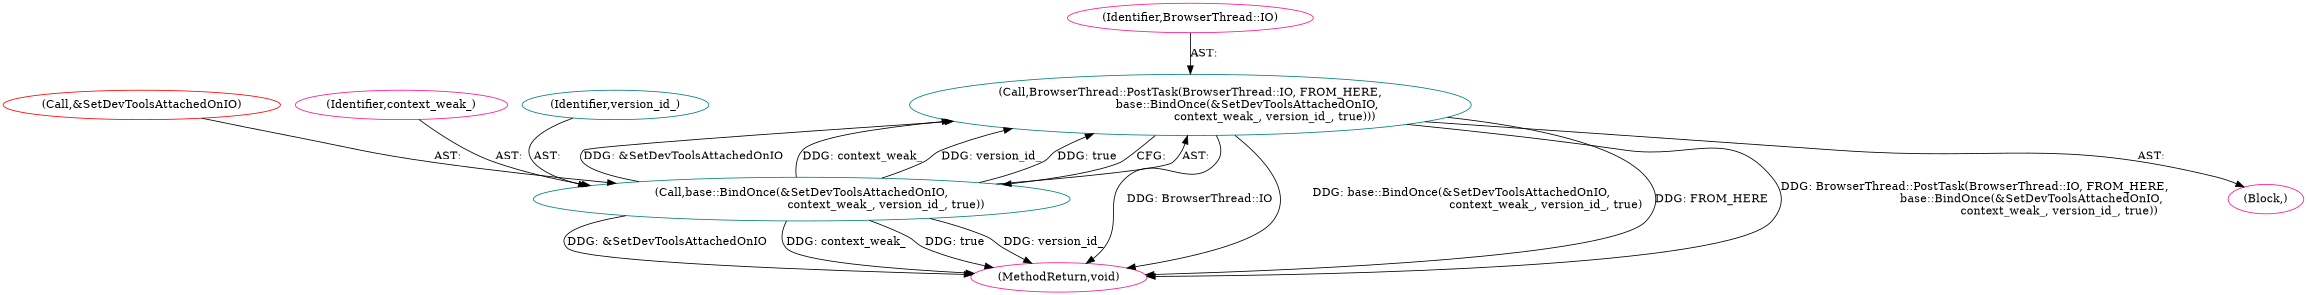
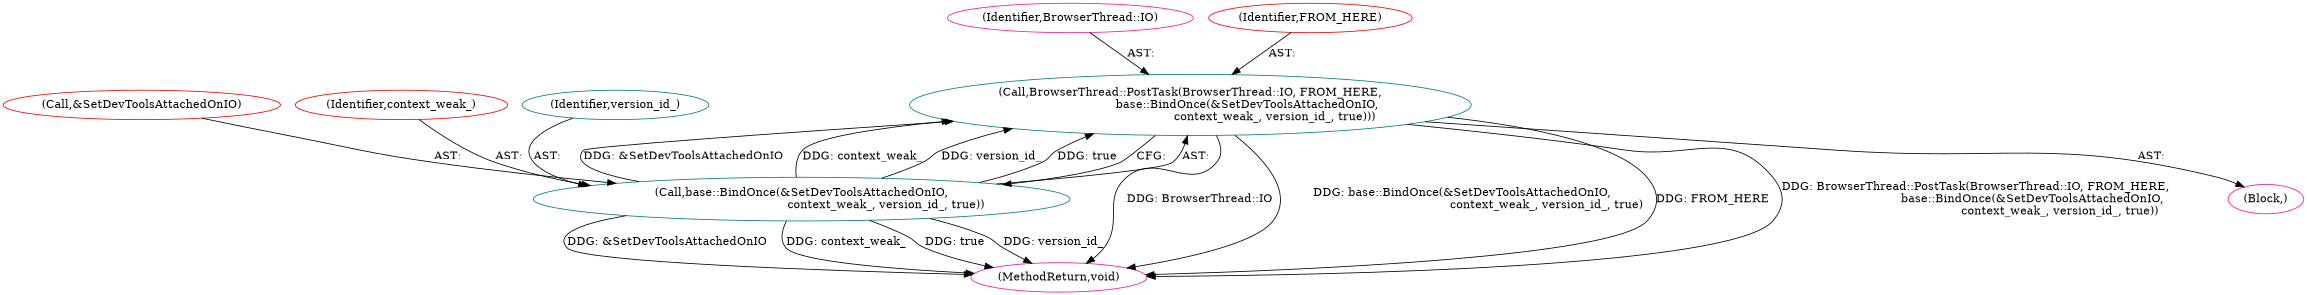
none -> (1310, 18)
(401, 105) -> (401, 105)
